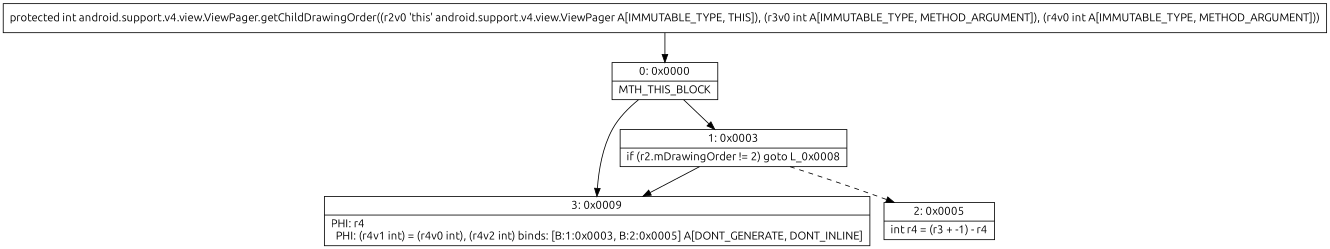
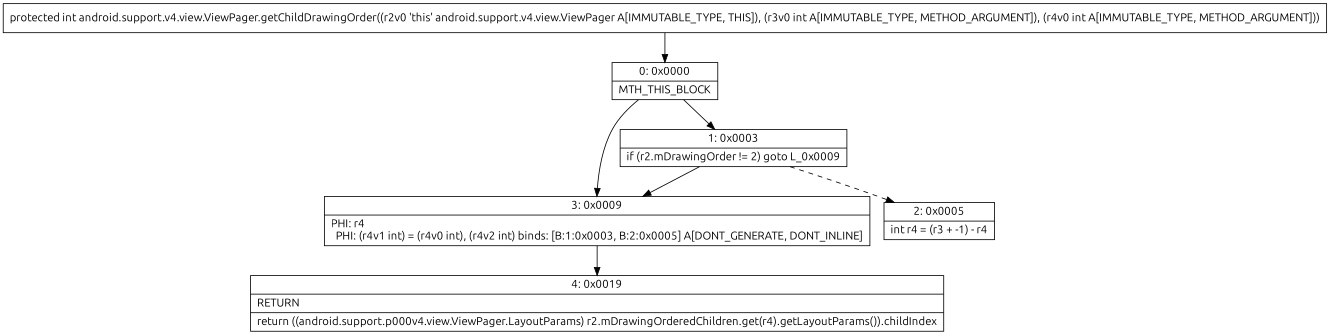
(734, 157) -> (734, 157)
none -> (597, 303)
